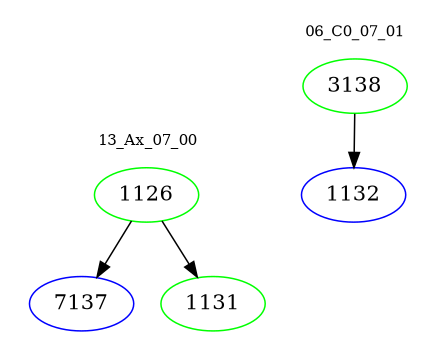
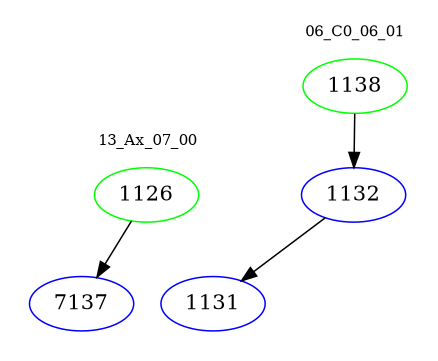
(355, 32) -> (355, 32)
(355, 86) -> (355, 86)
(176, 242) -> (289, 245)
(213, 304) -> (213, 304)
